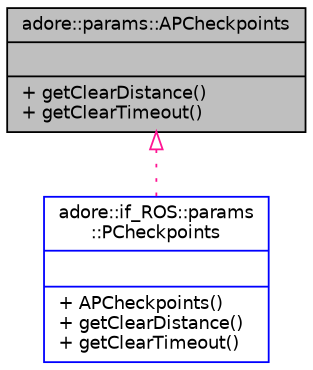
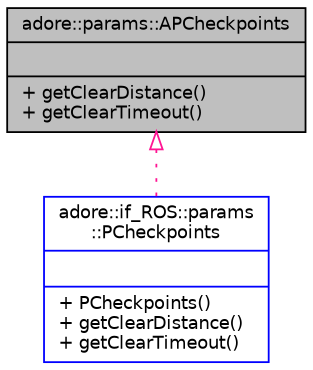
(141, 304) -> (135, 304)
